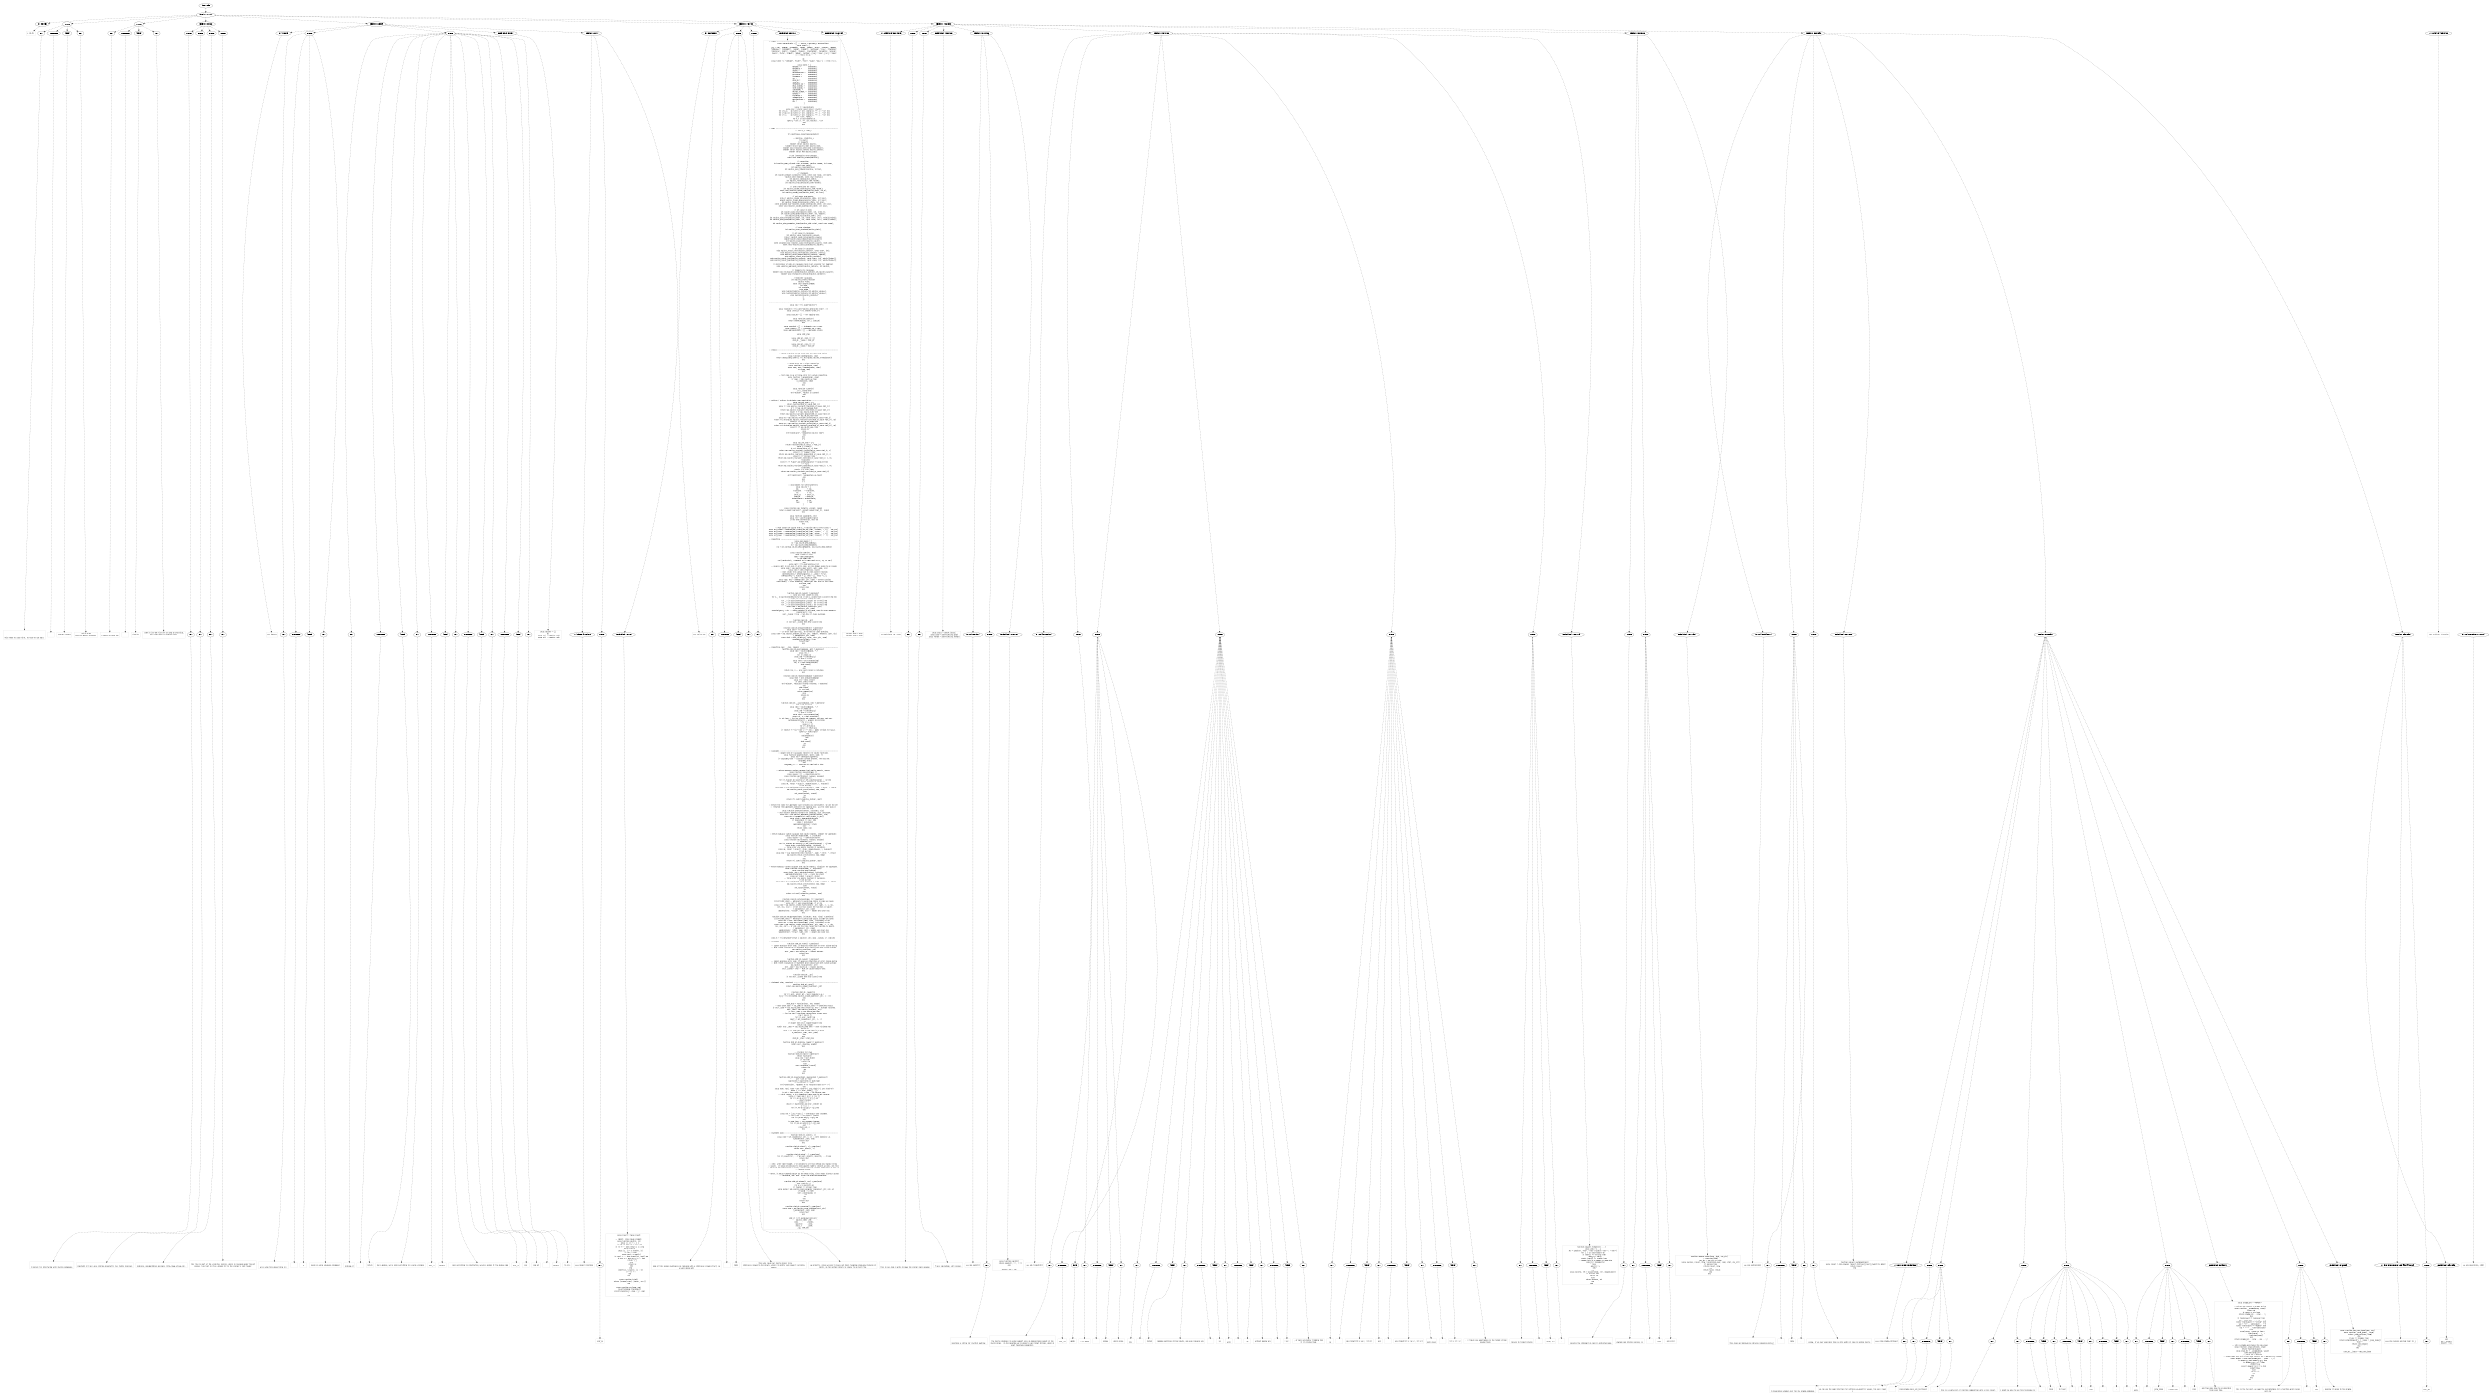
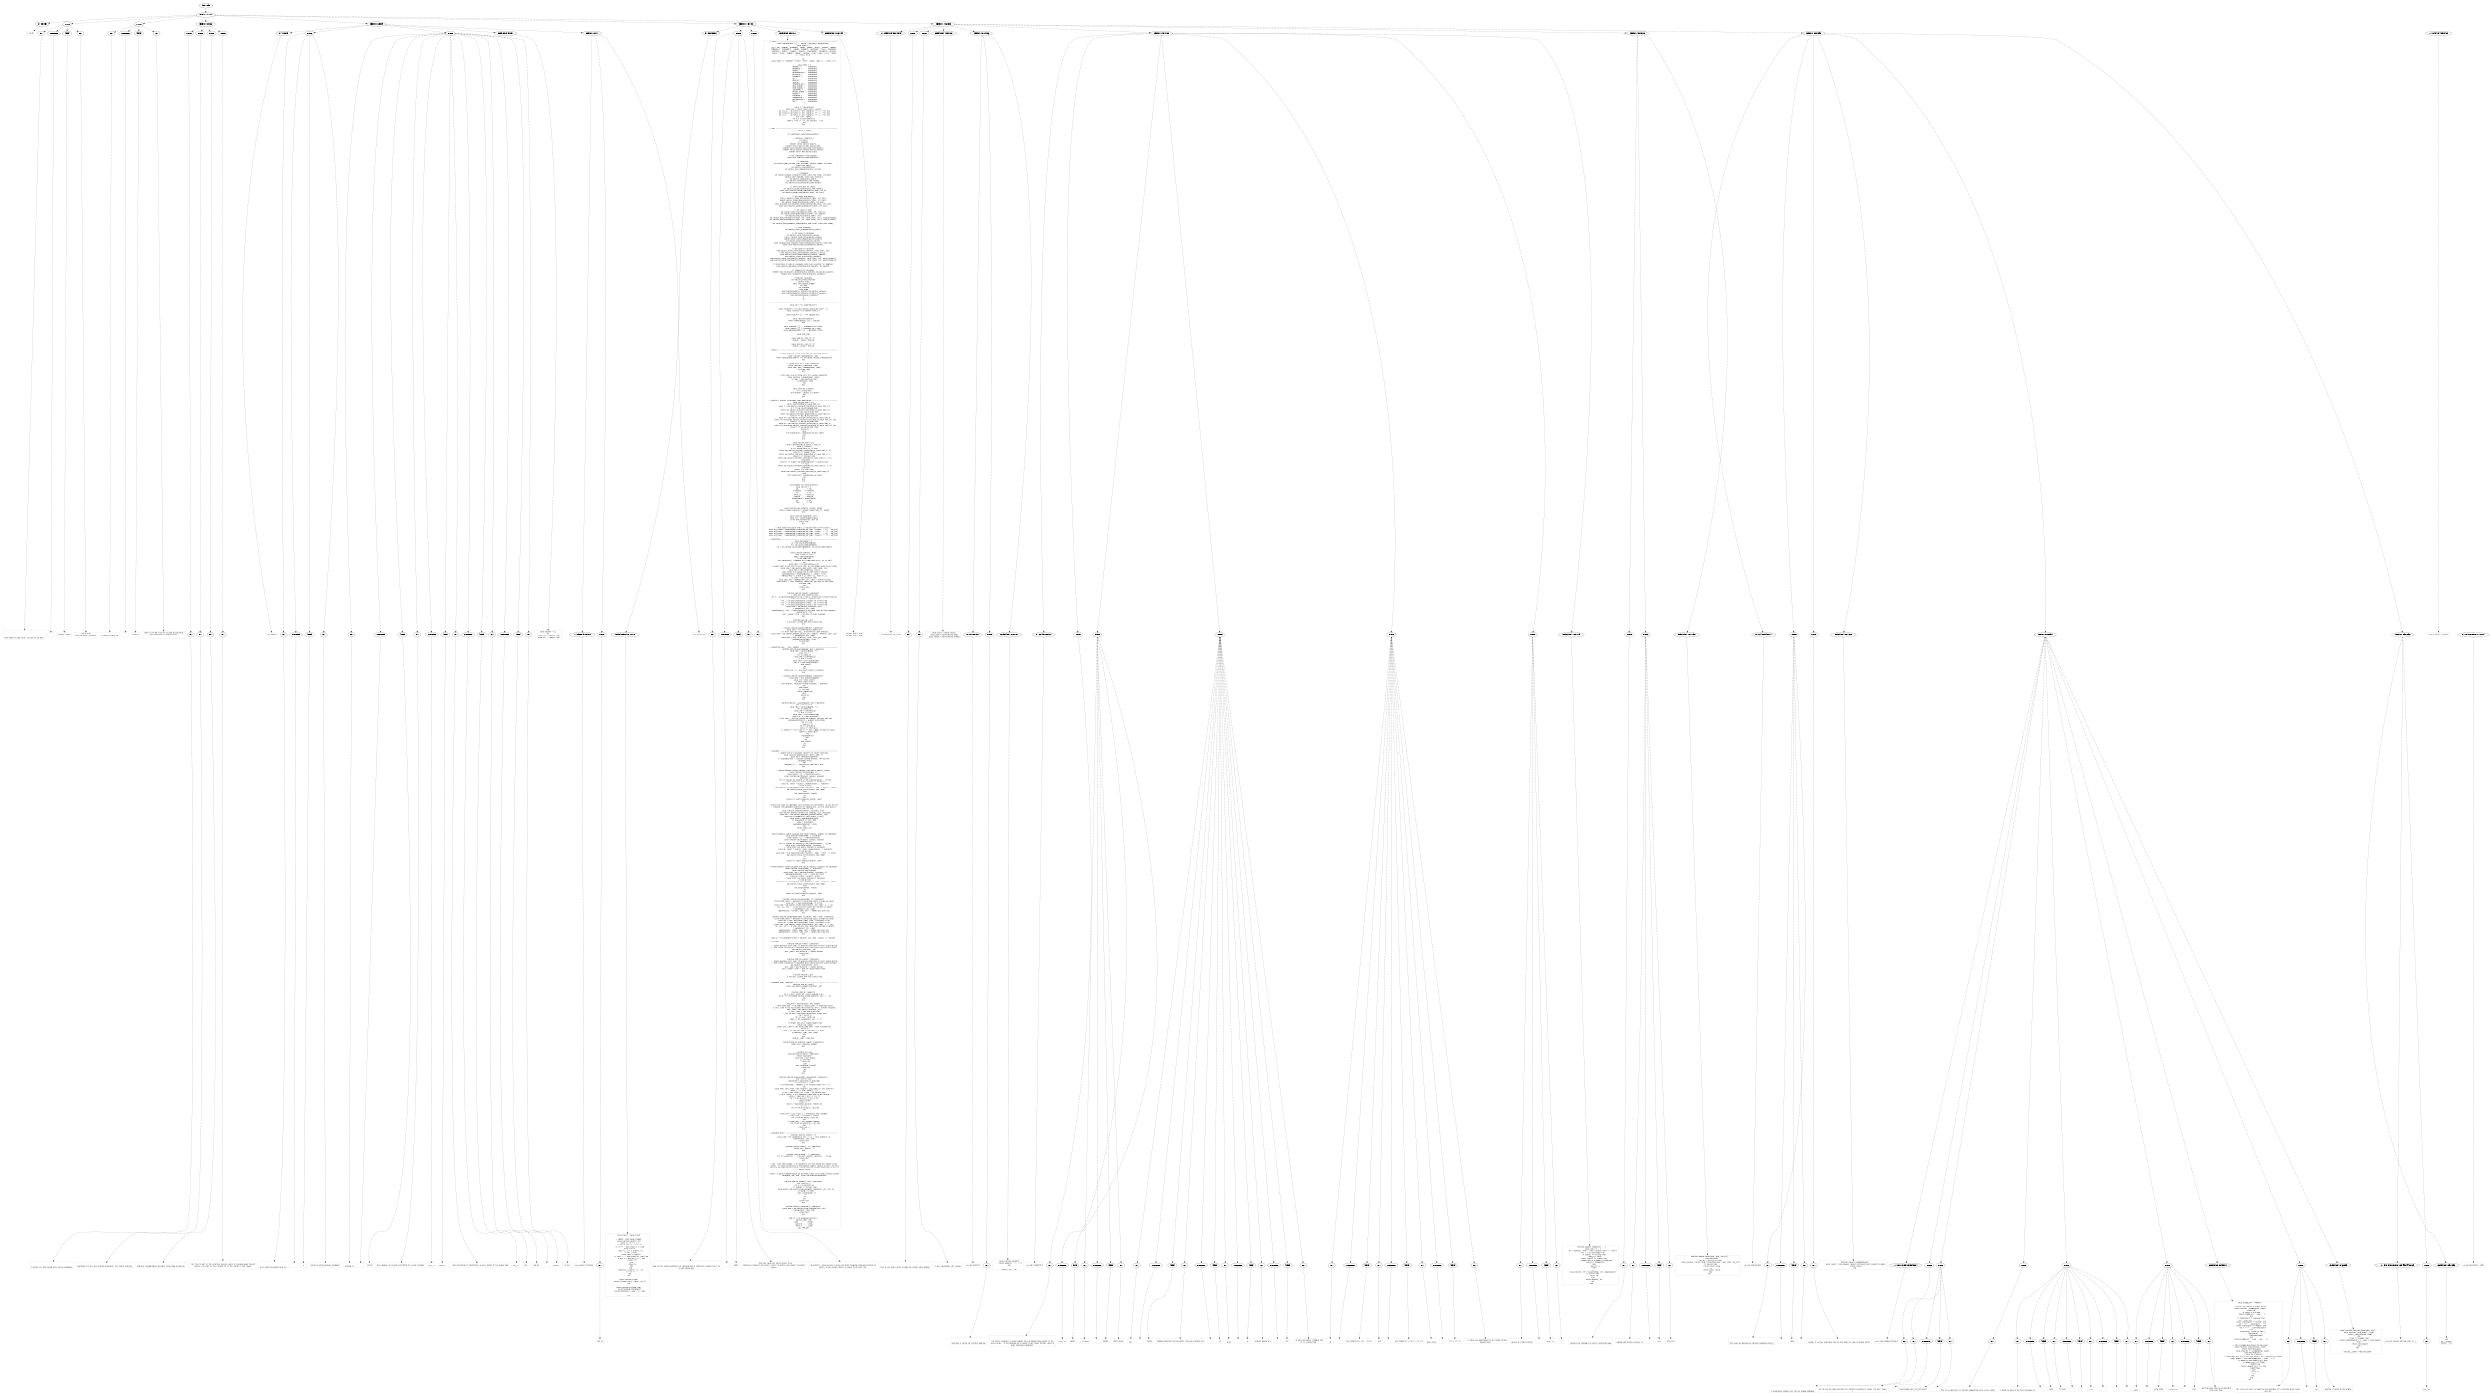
(624, 635) -> (625, 635)
